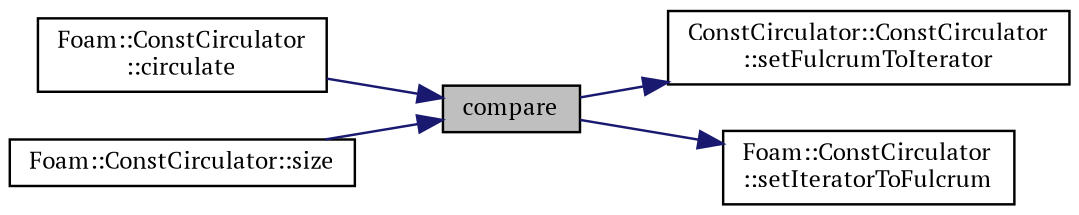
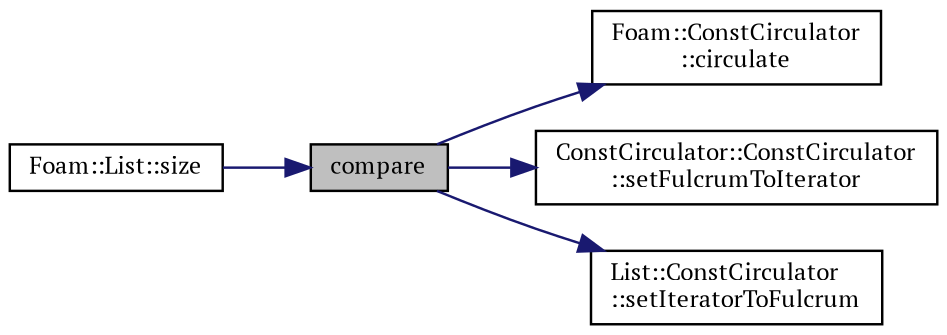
(372, 86) -> (508, 117)
(182, 163) -> (116, 168)
(869, 168) -> (737, 288)
